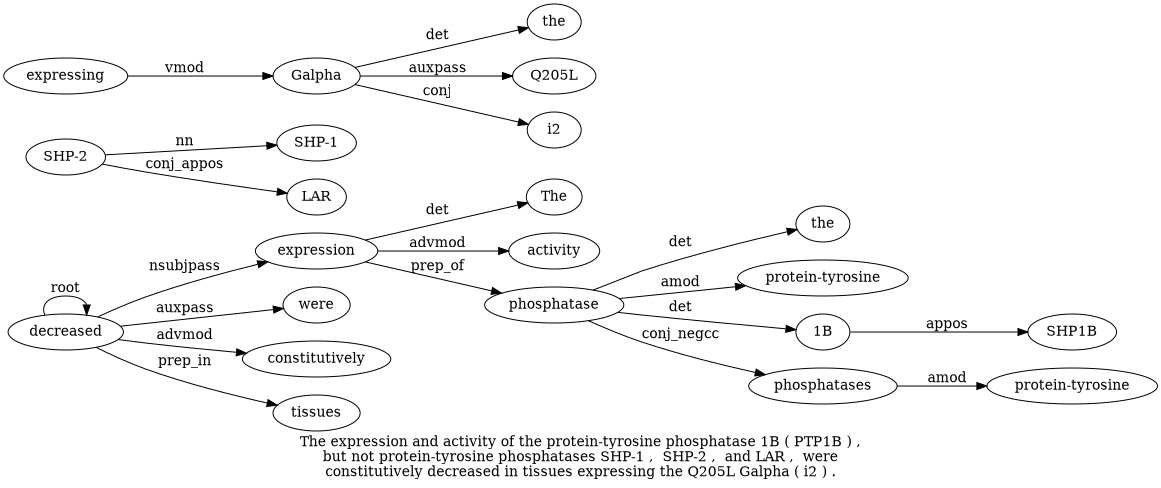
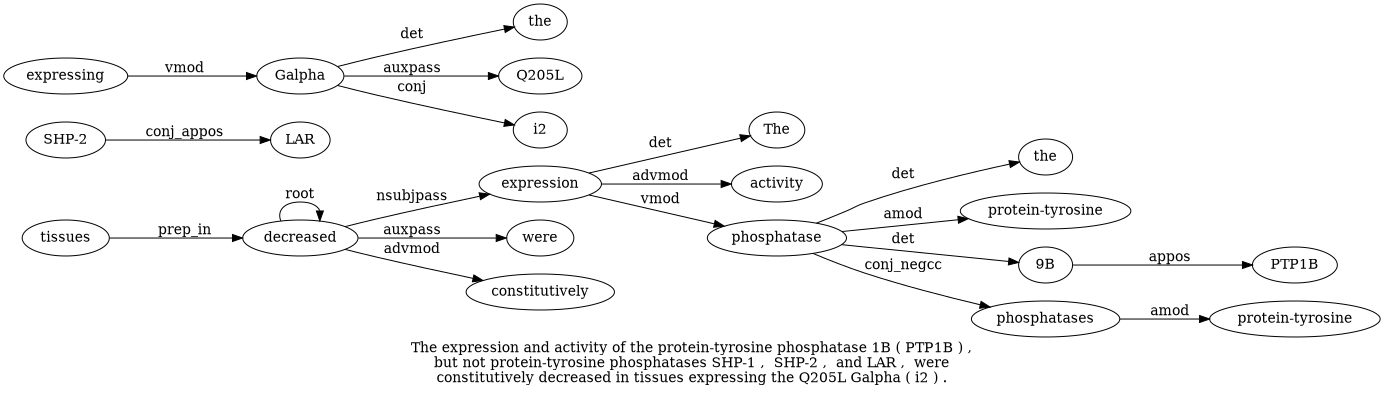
(317, 143) -> none
(438, 266) -> (661, 200)
(823, 332) -> (1046, 265)
(1072, 332) -> (1295, 265)
(180, 380) -> (171, 238)
